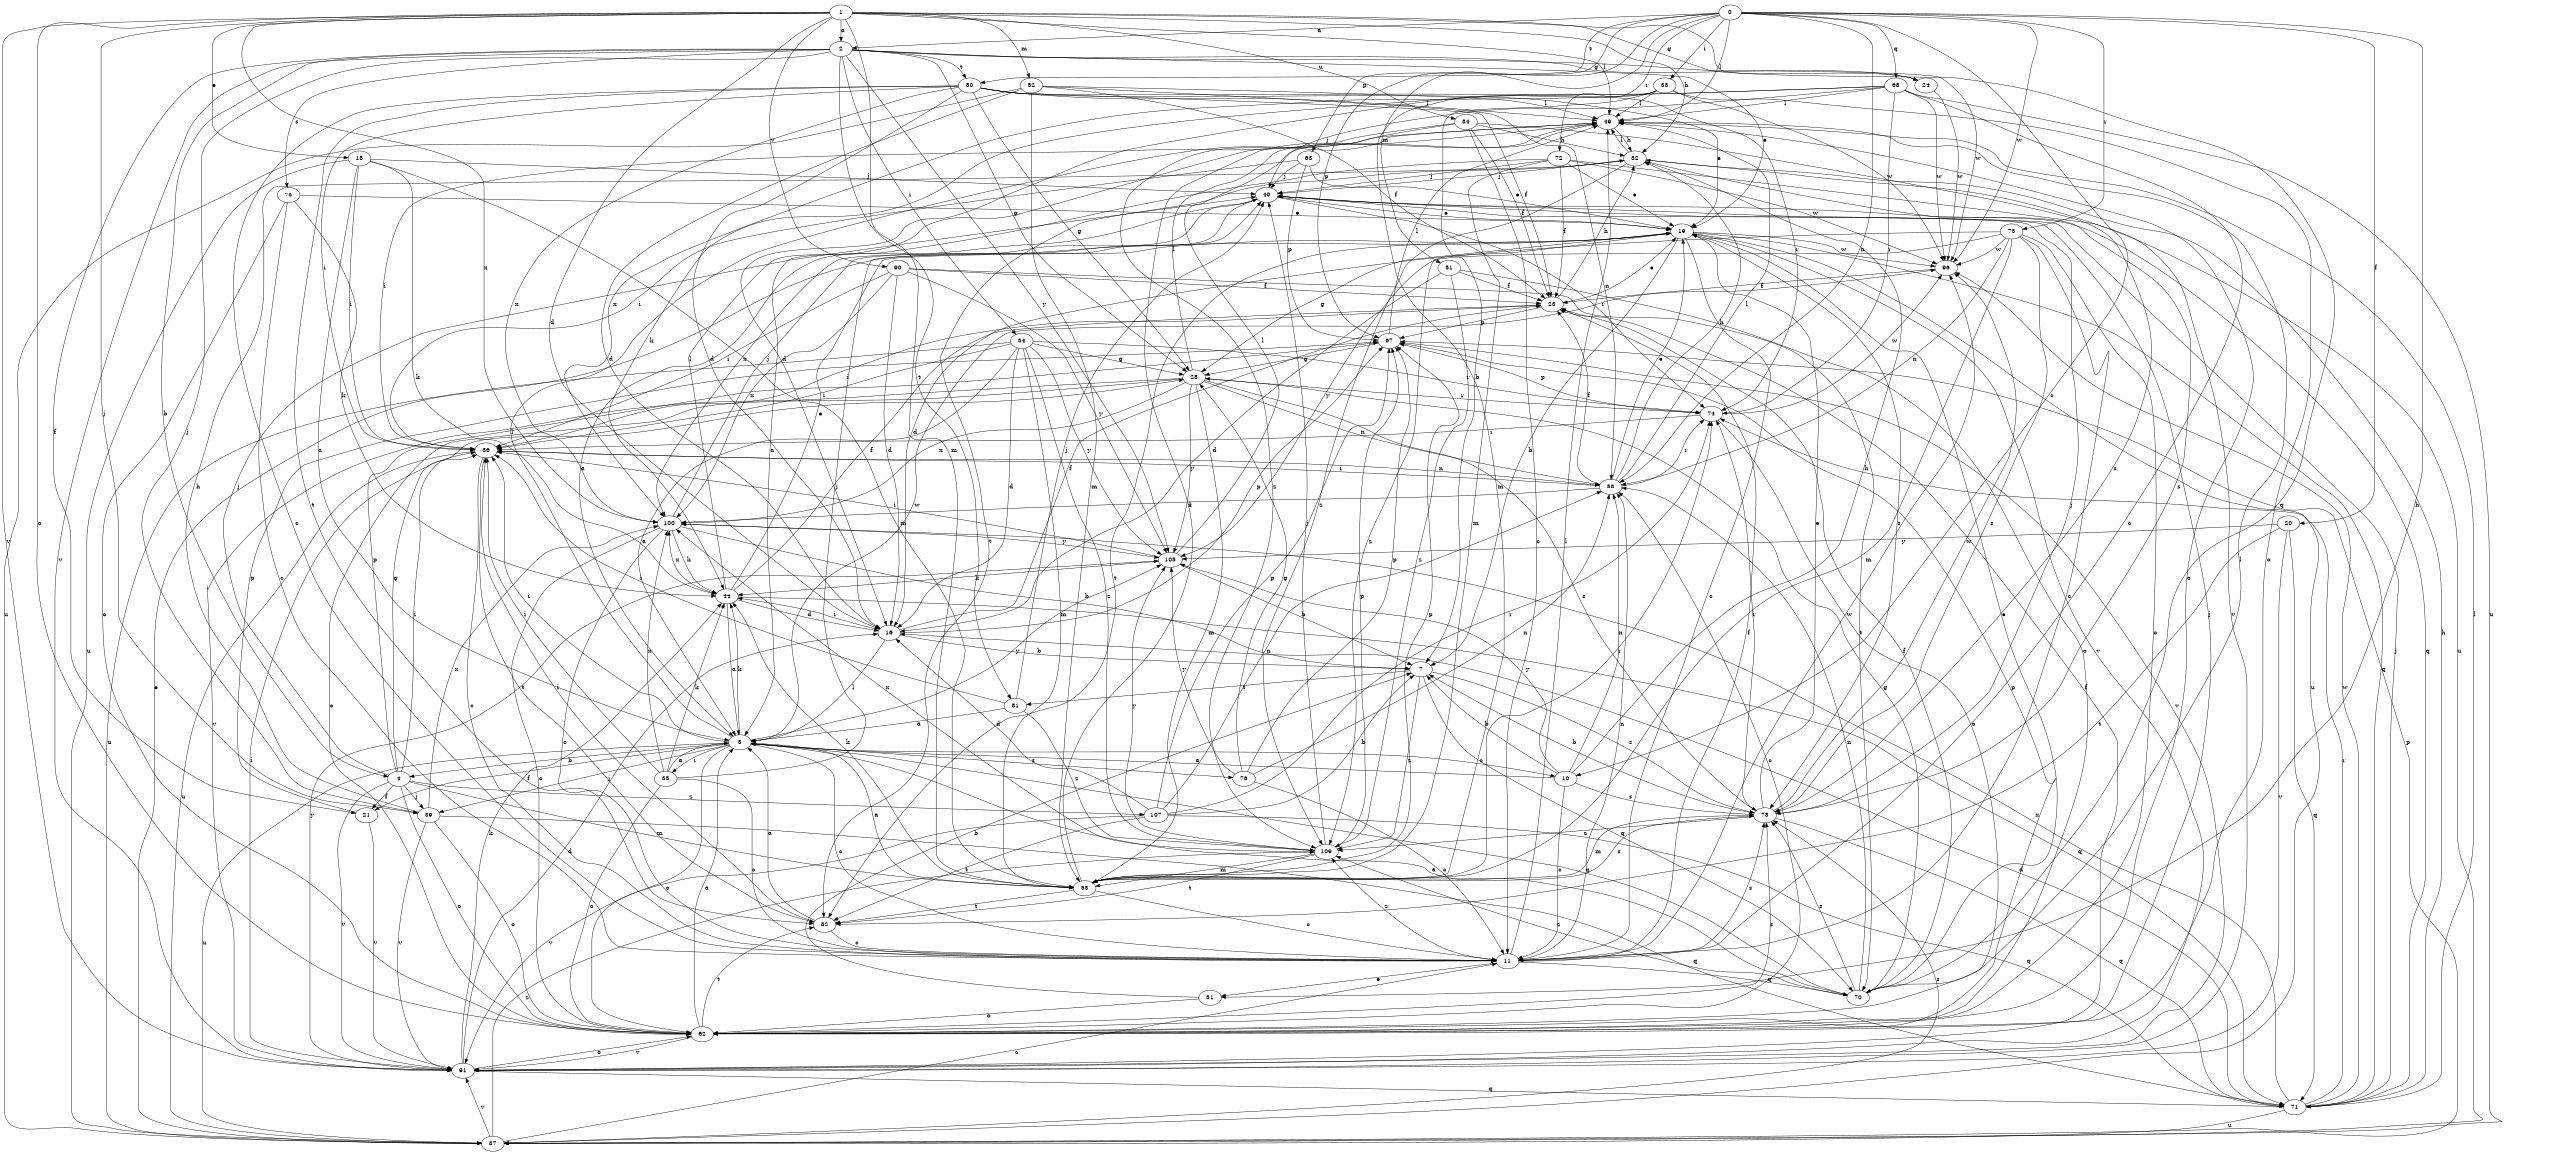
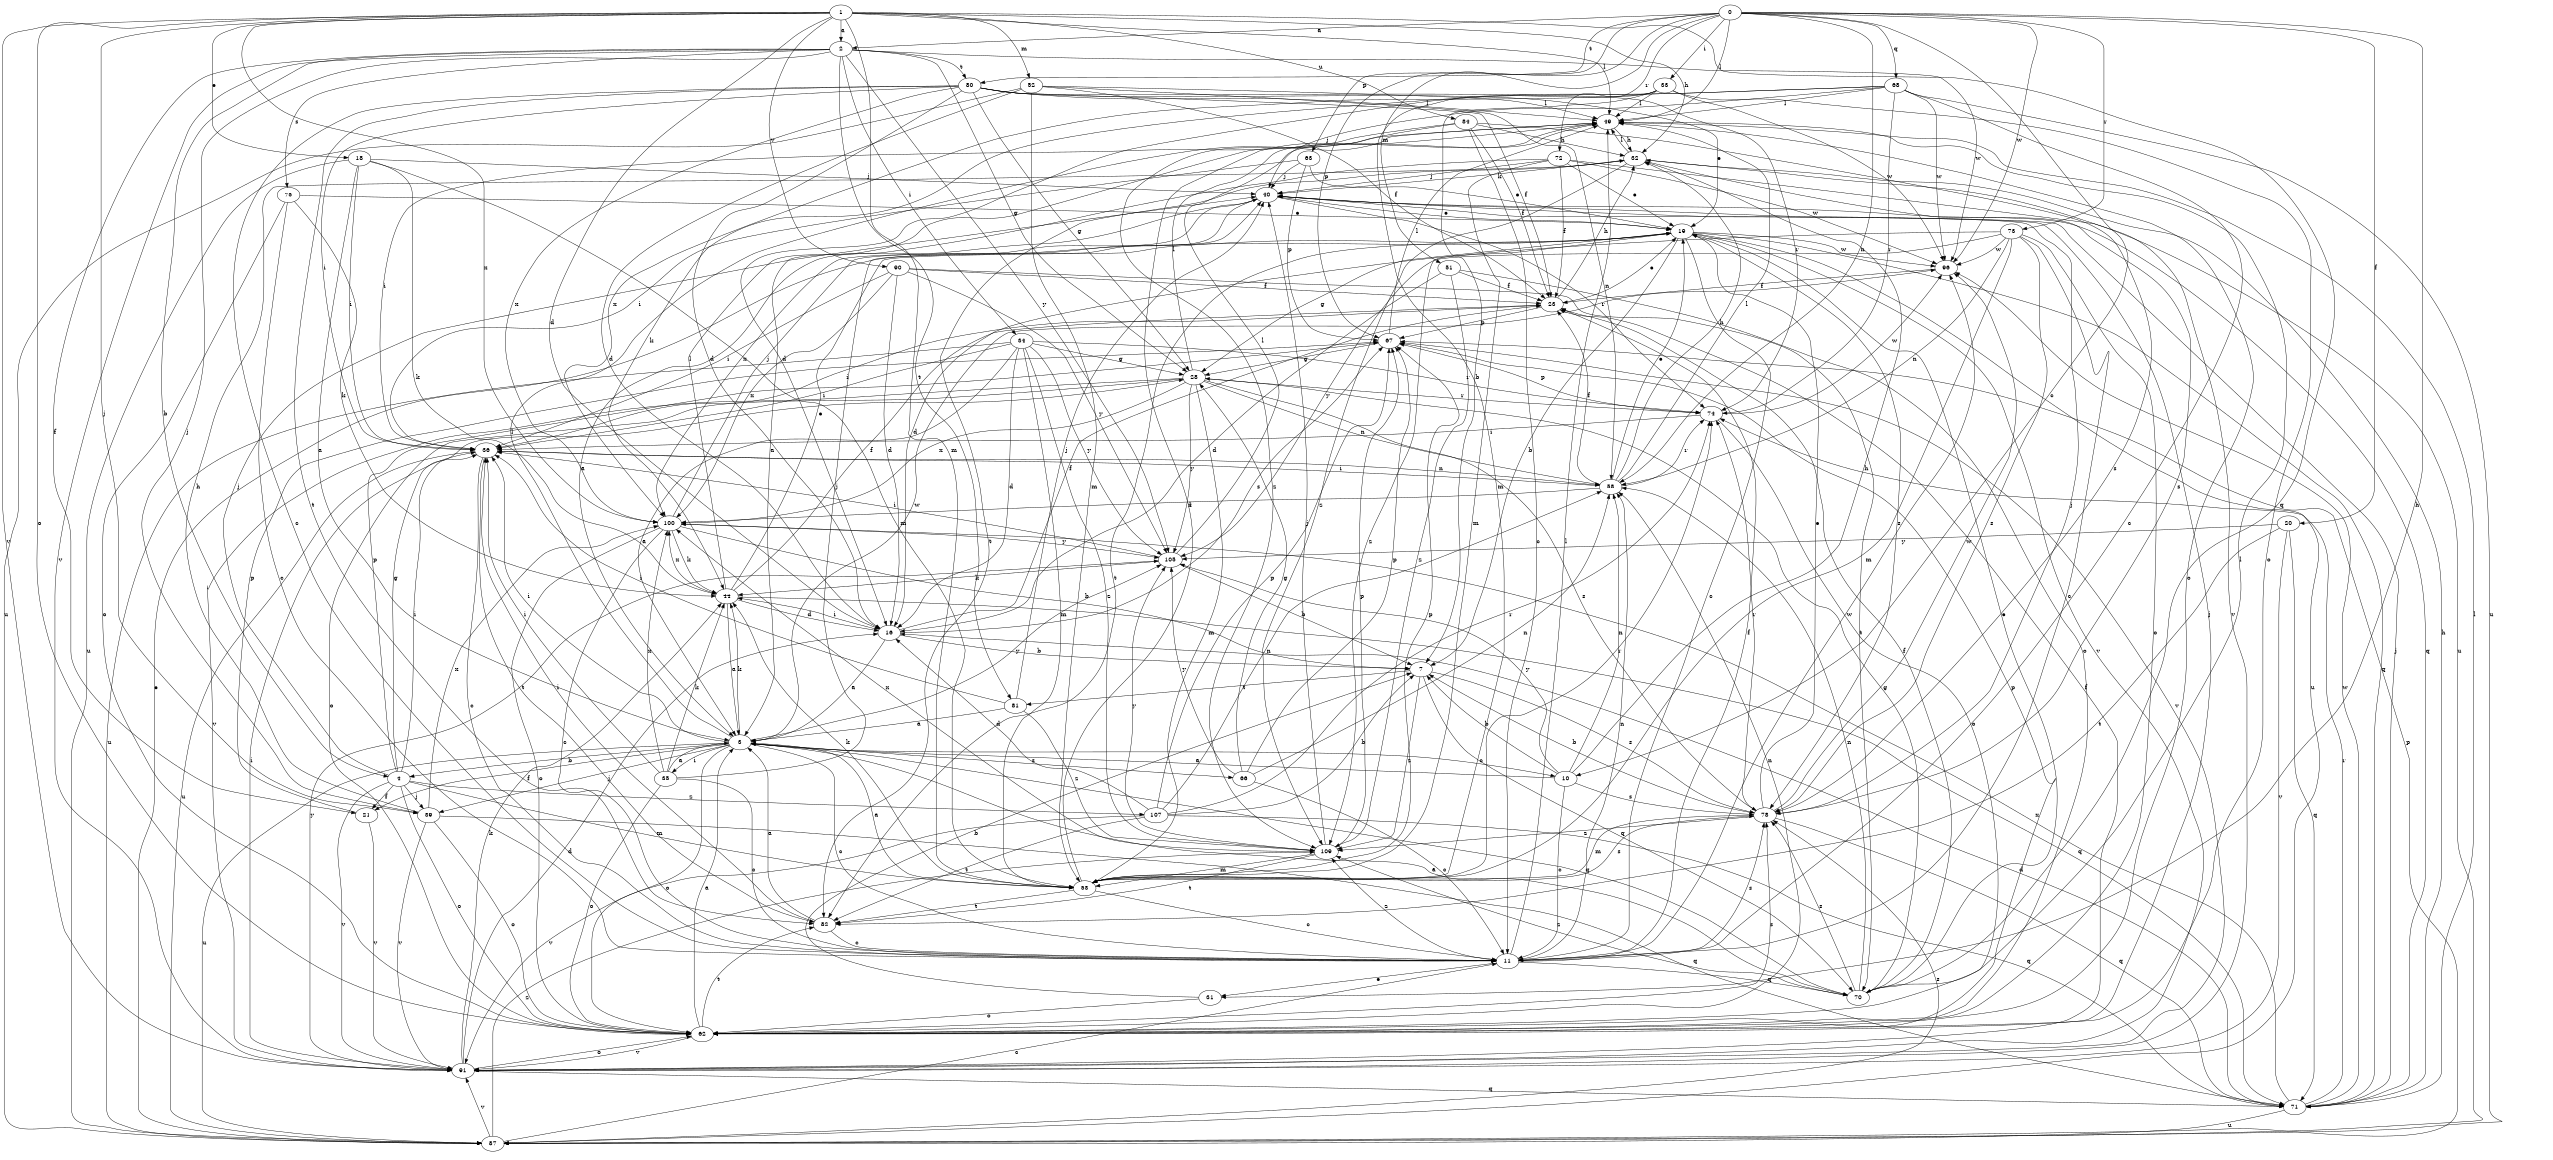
(1379, 65) -> none
(1926, 85) -> none
(1500, 177) -> (1500, 177)
(1259, 487) -> (1259, 487)
(853, 688) -> (853, 688)
(1770, 761) -> (1770, 761)
(1244, 779) -> (1244, 779)
